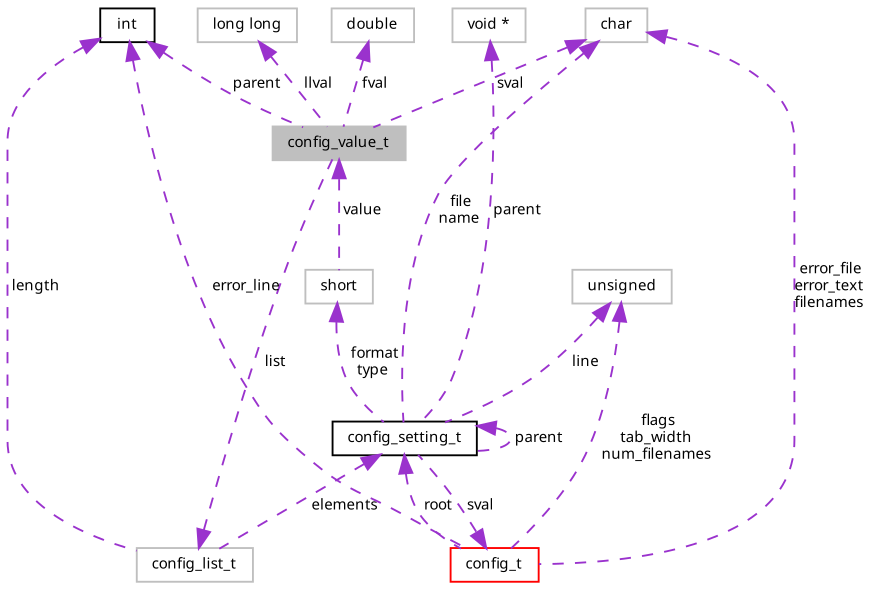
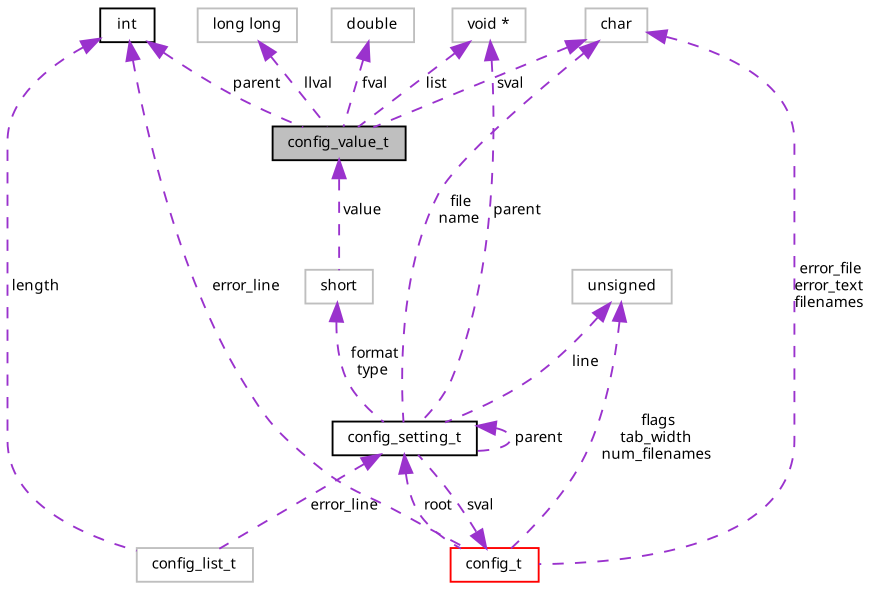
(339, 143) -> (339, 143)
(260, 342) -> (406, 90)
(343, 506) -> (343, 506)
